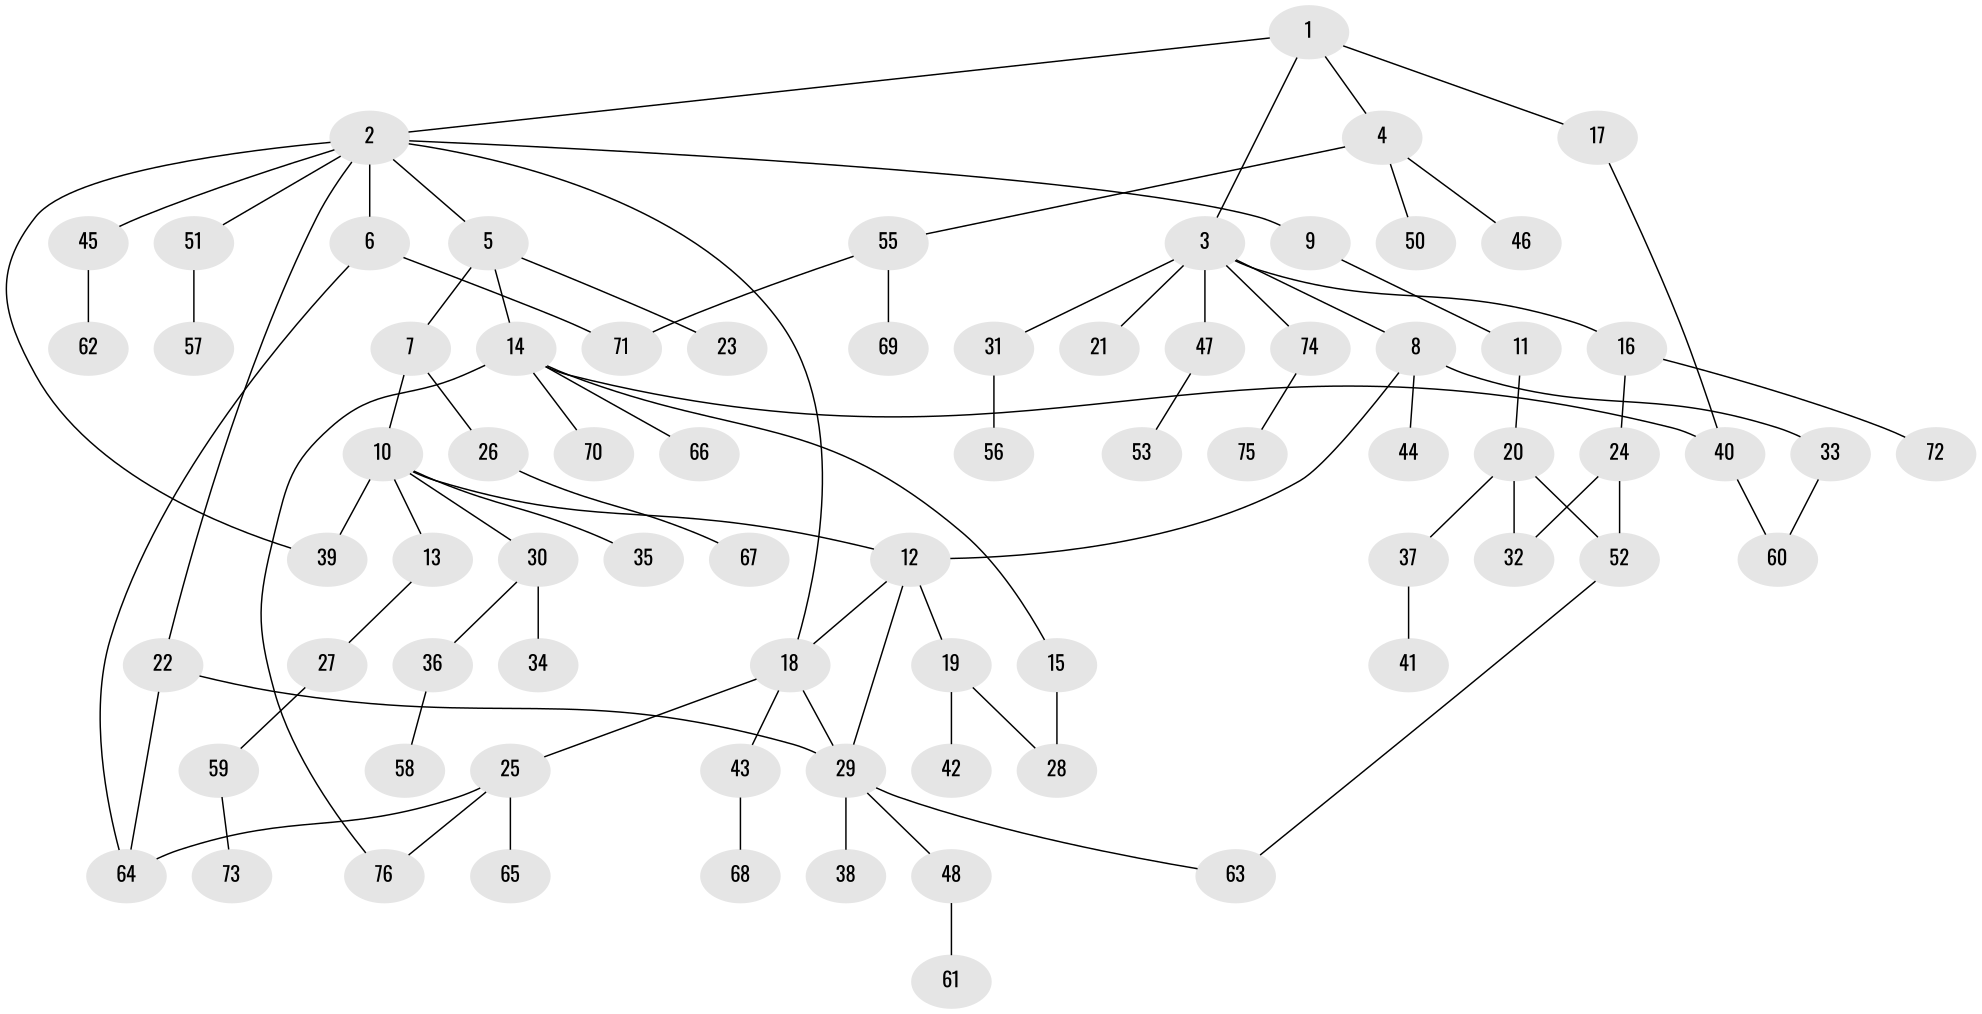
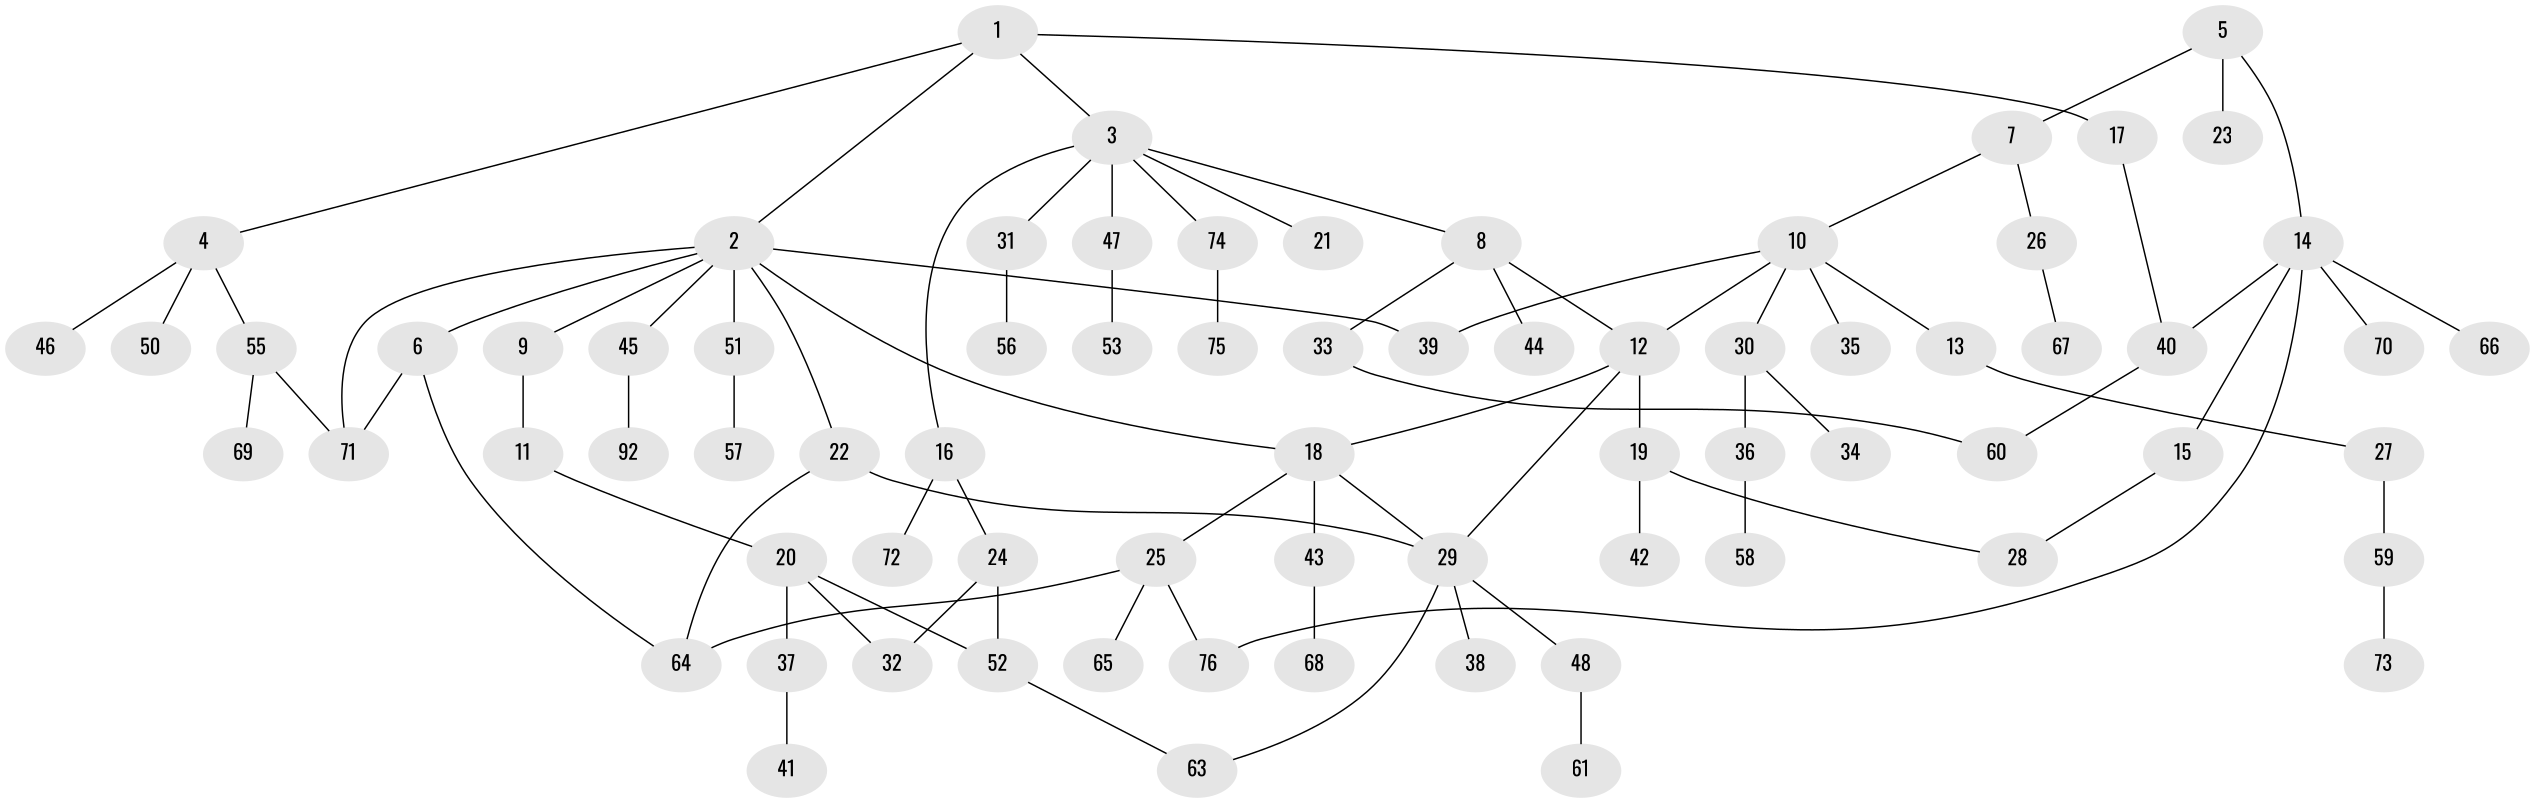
(429, 191) -> (471, 278)
(88, 349) -> (629, 454)
